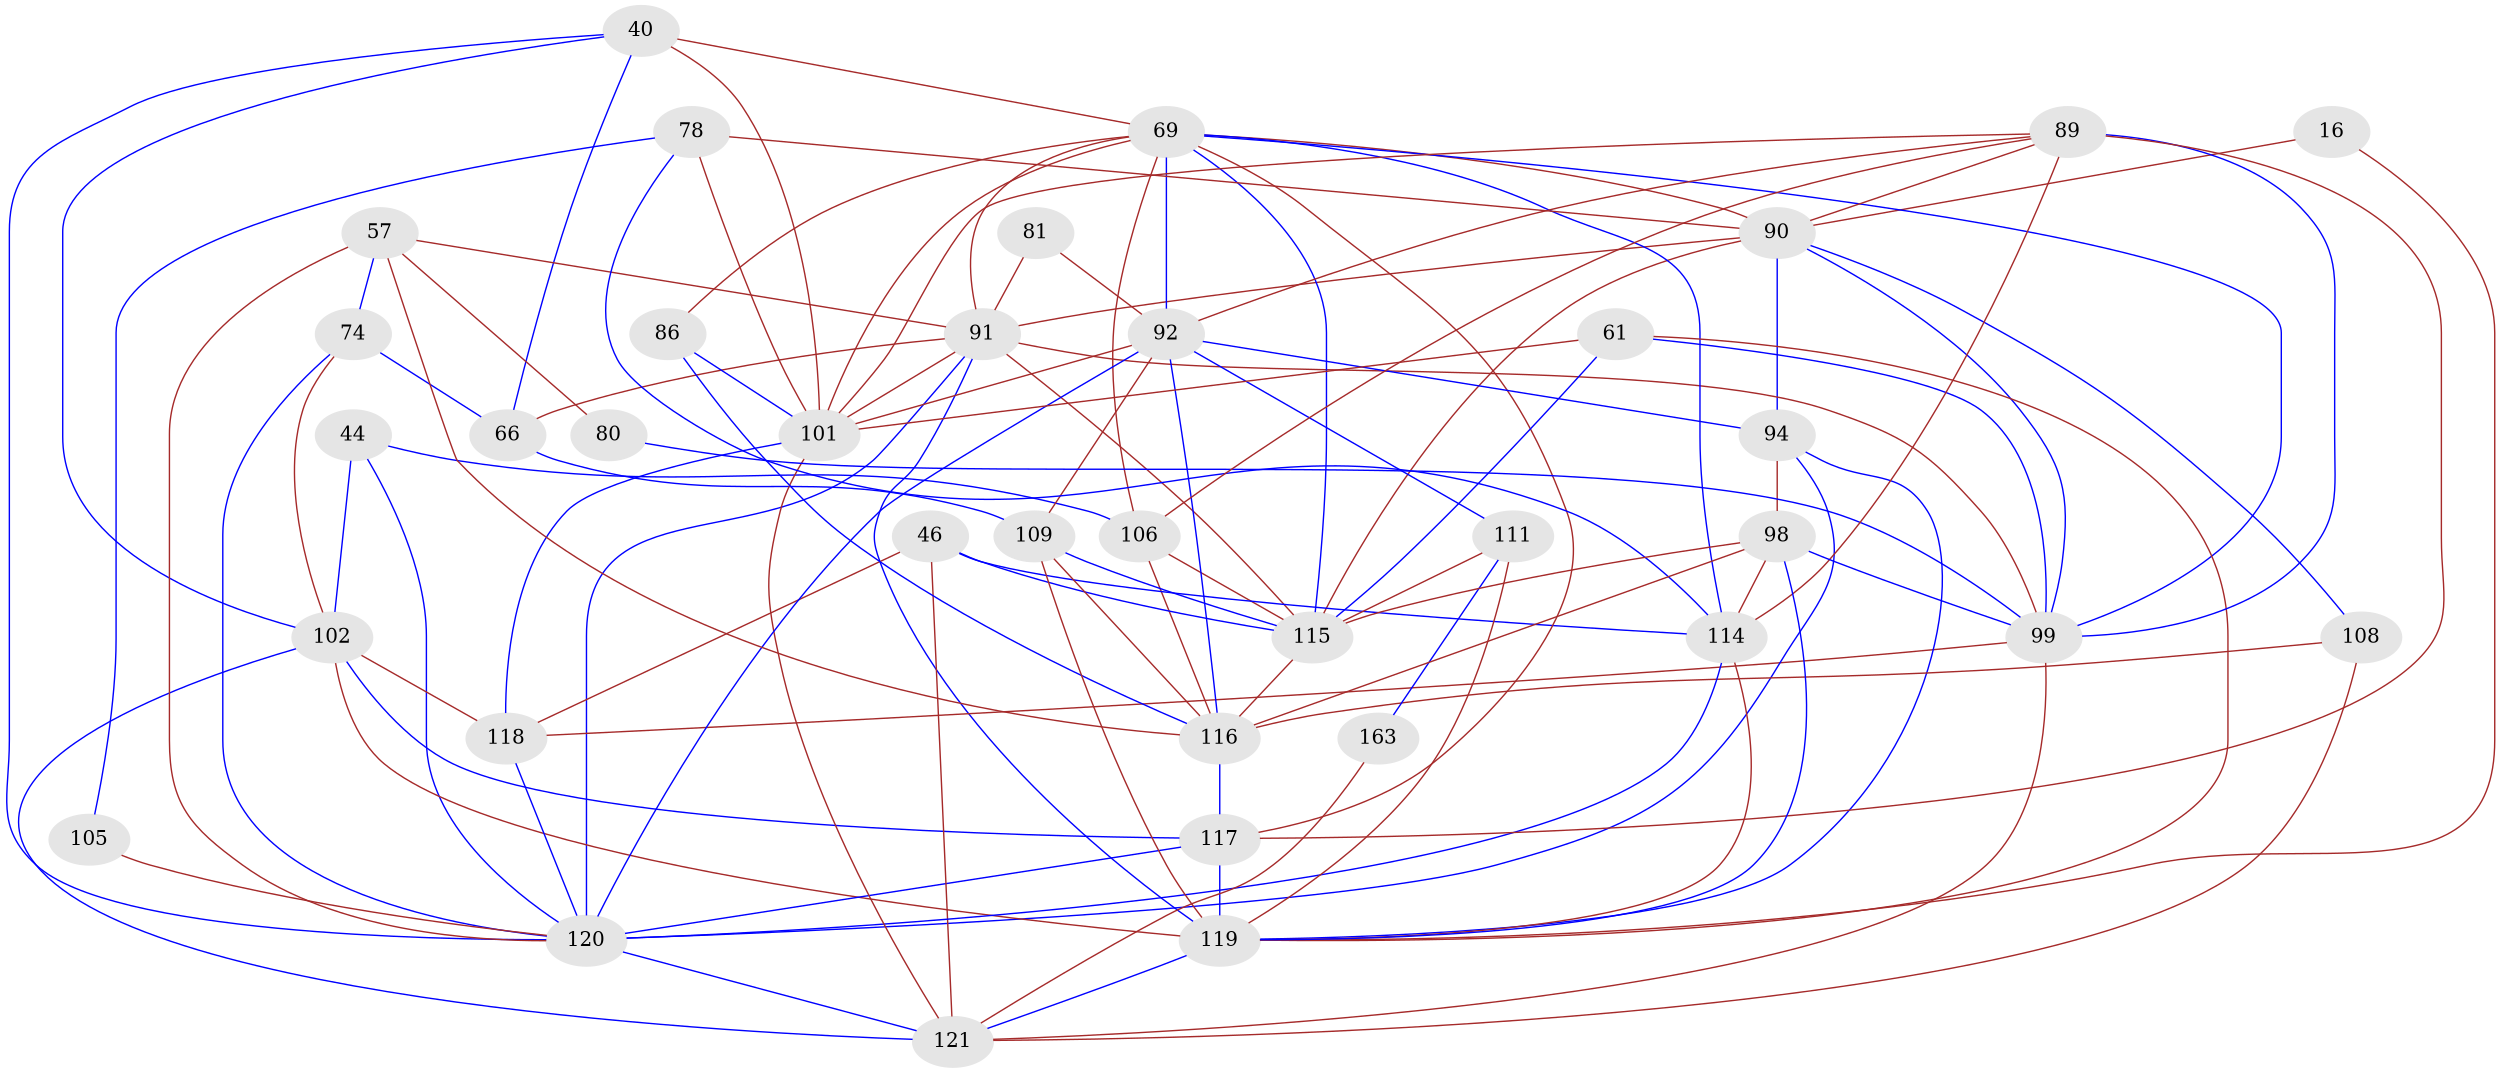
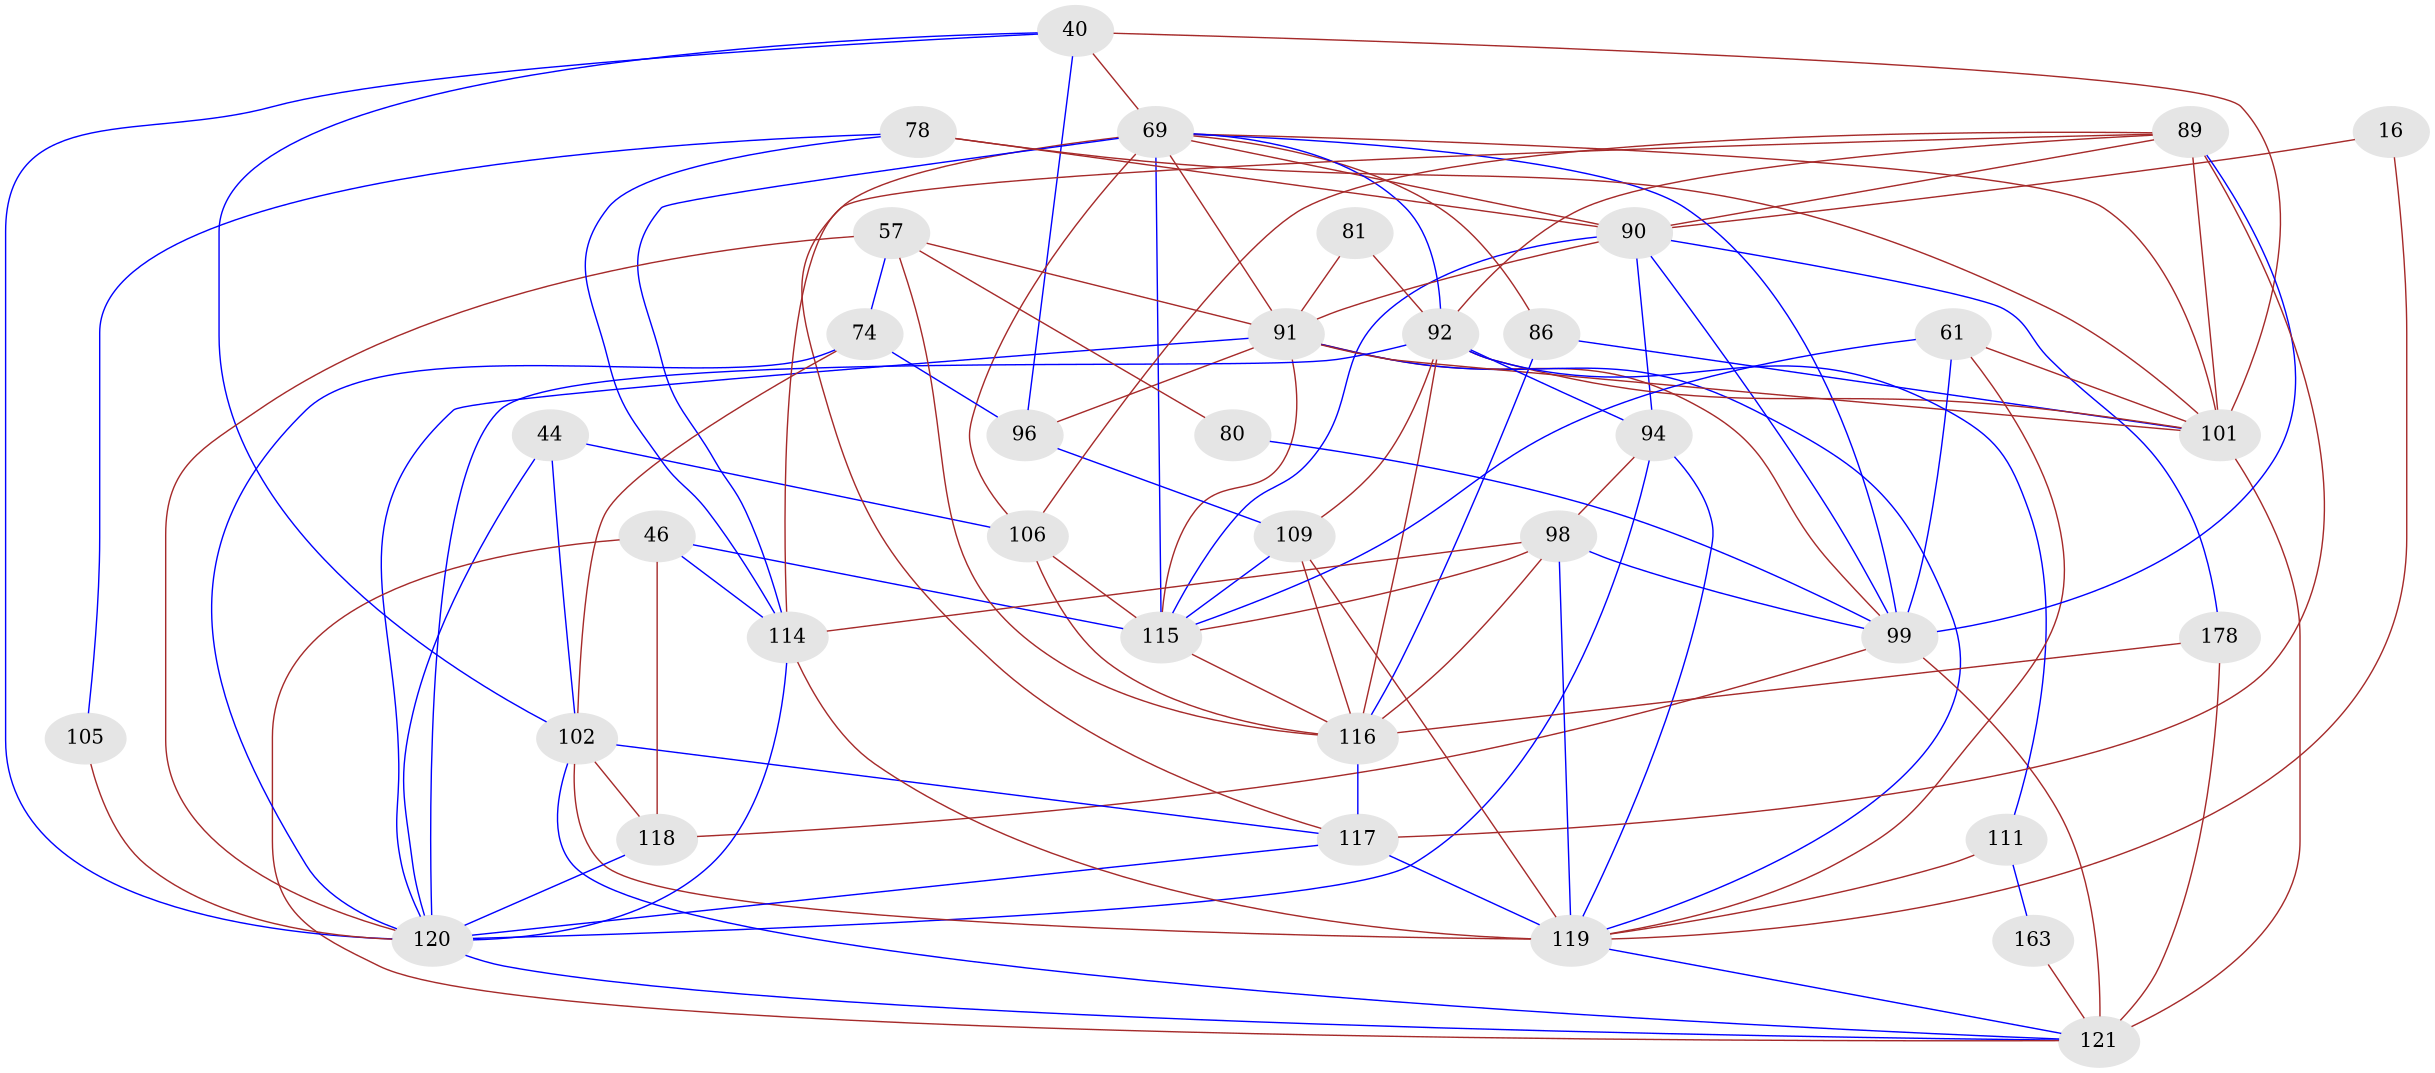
(1500, 365) -> (1348, 376)
(508, 435) -> (1025, 435)
(571, 508) -> none
(1196, 536) -> (1401, 546)
(1413, 587) -> none
(2361, 637) -> (2220, 637)
